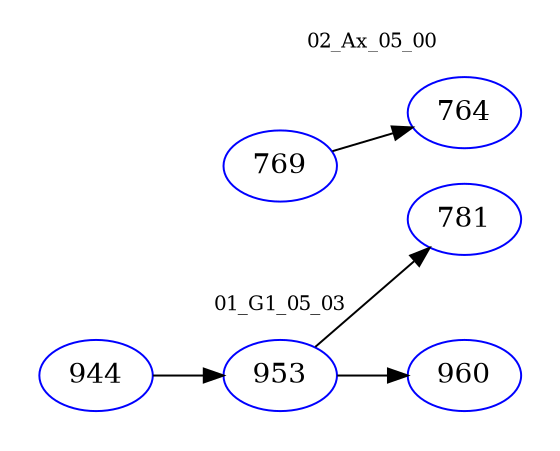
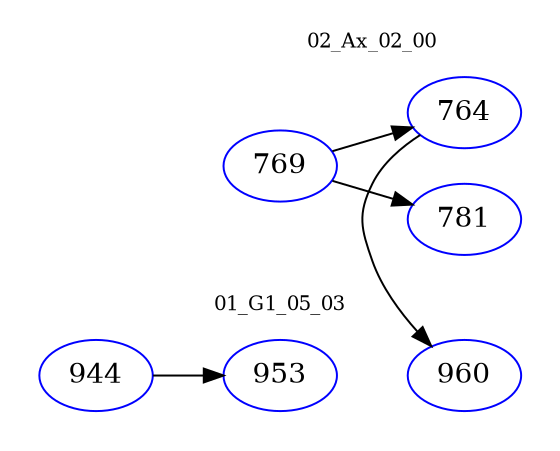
(372, 42) -> (372, 42)
(365, 304) -> (357, 188)
(362, 376) -> (363, 230)
